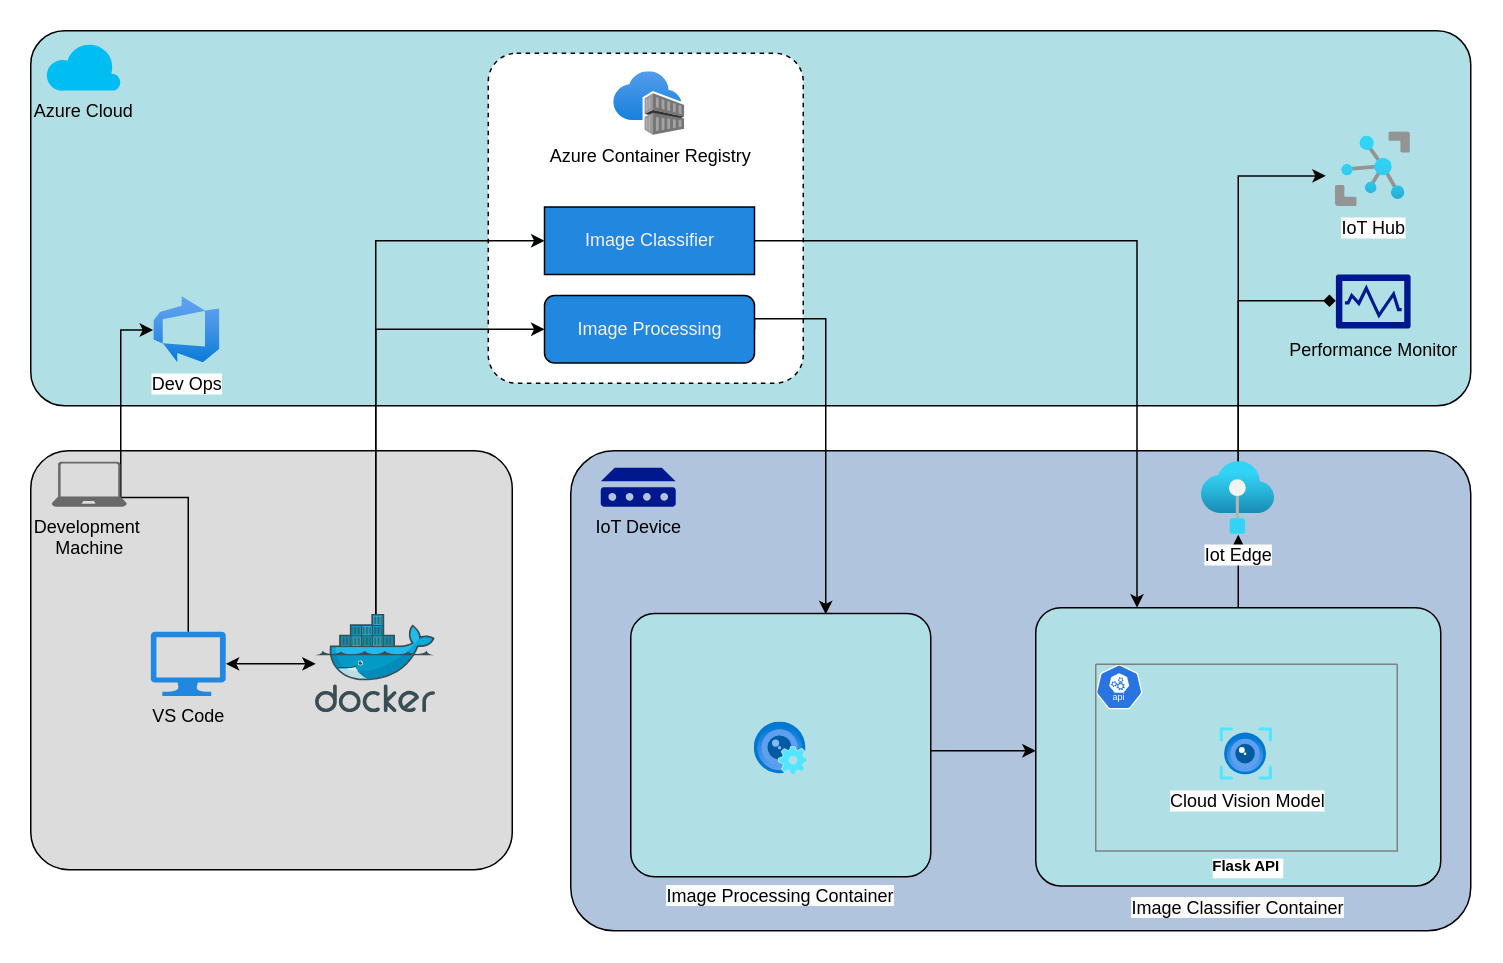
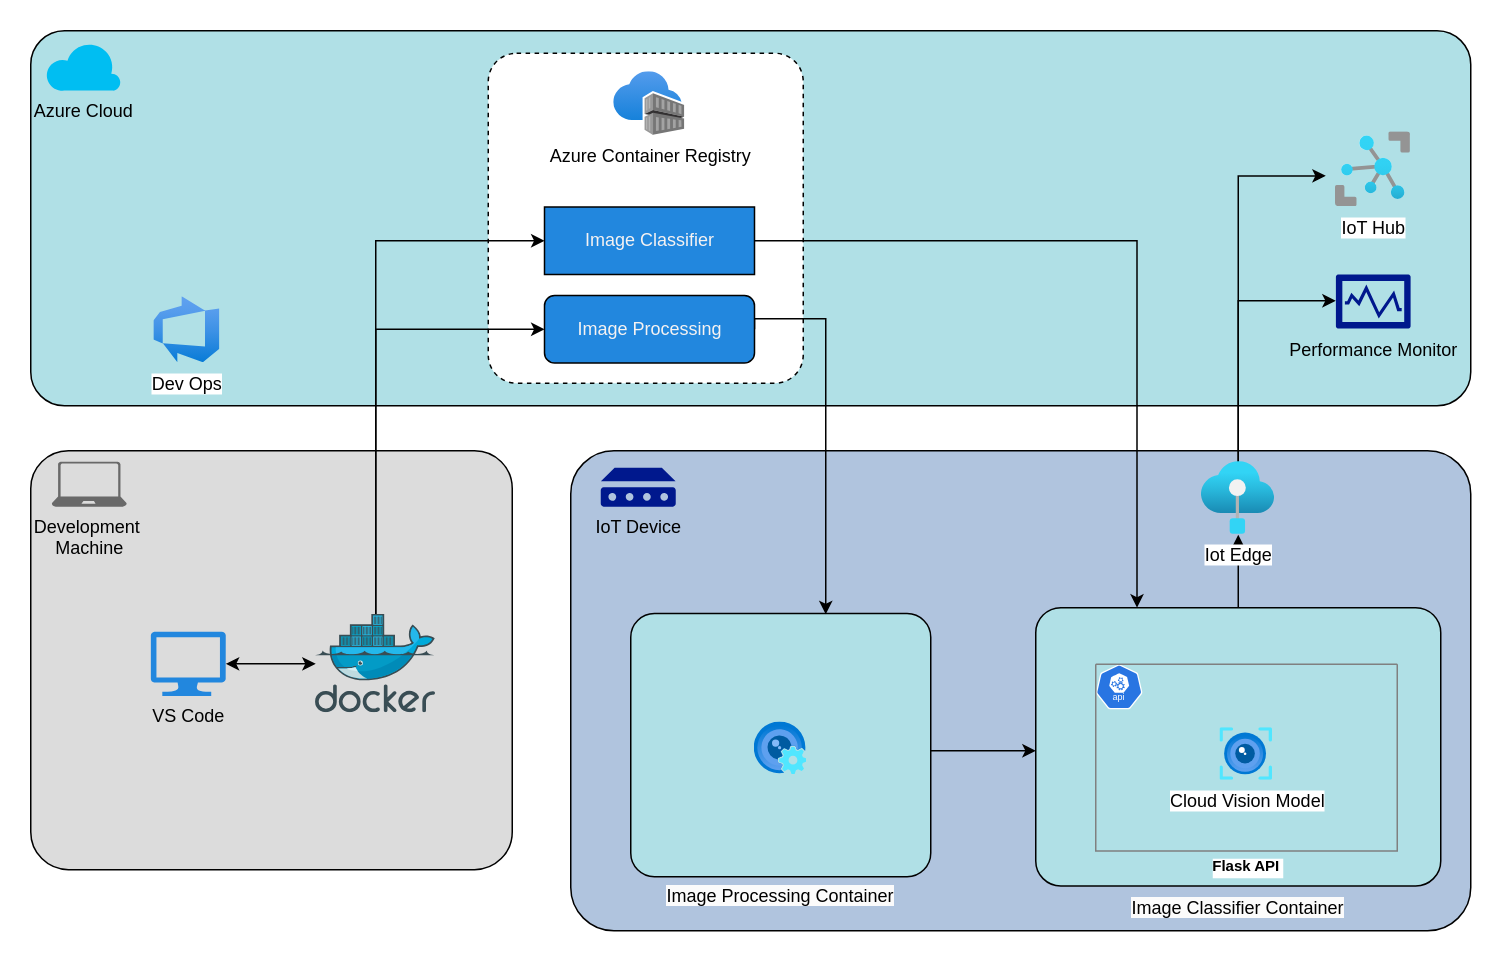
(1323, 301) -> (1324, 301)
(188, 529) -> none
